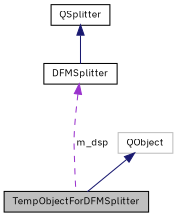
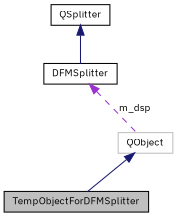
(74, 143) -> (117, 112)
